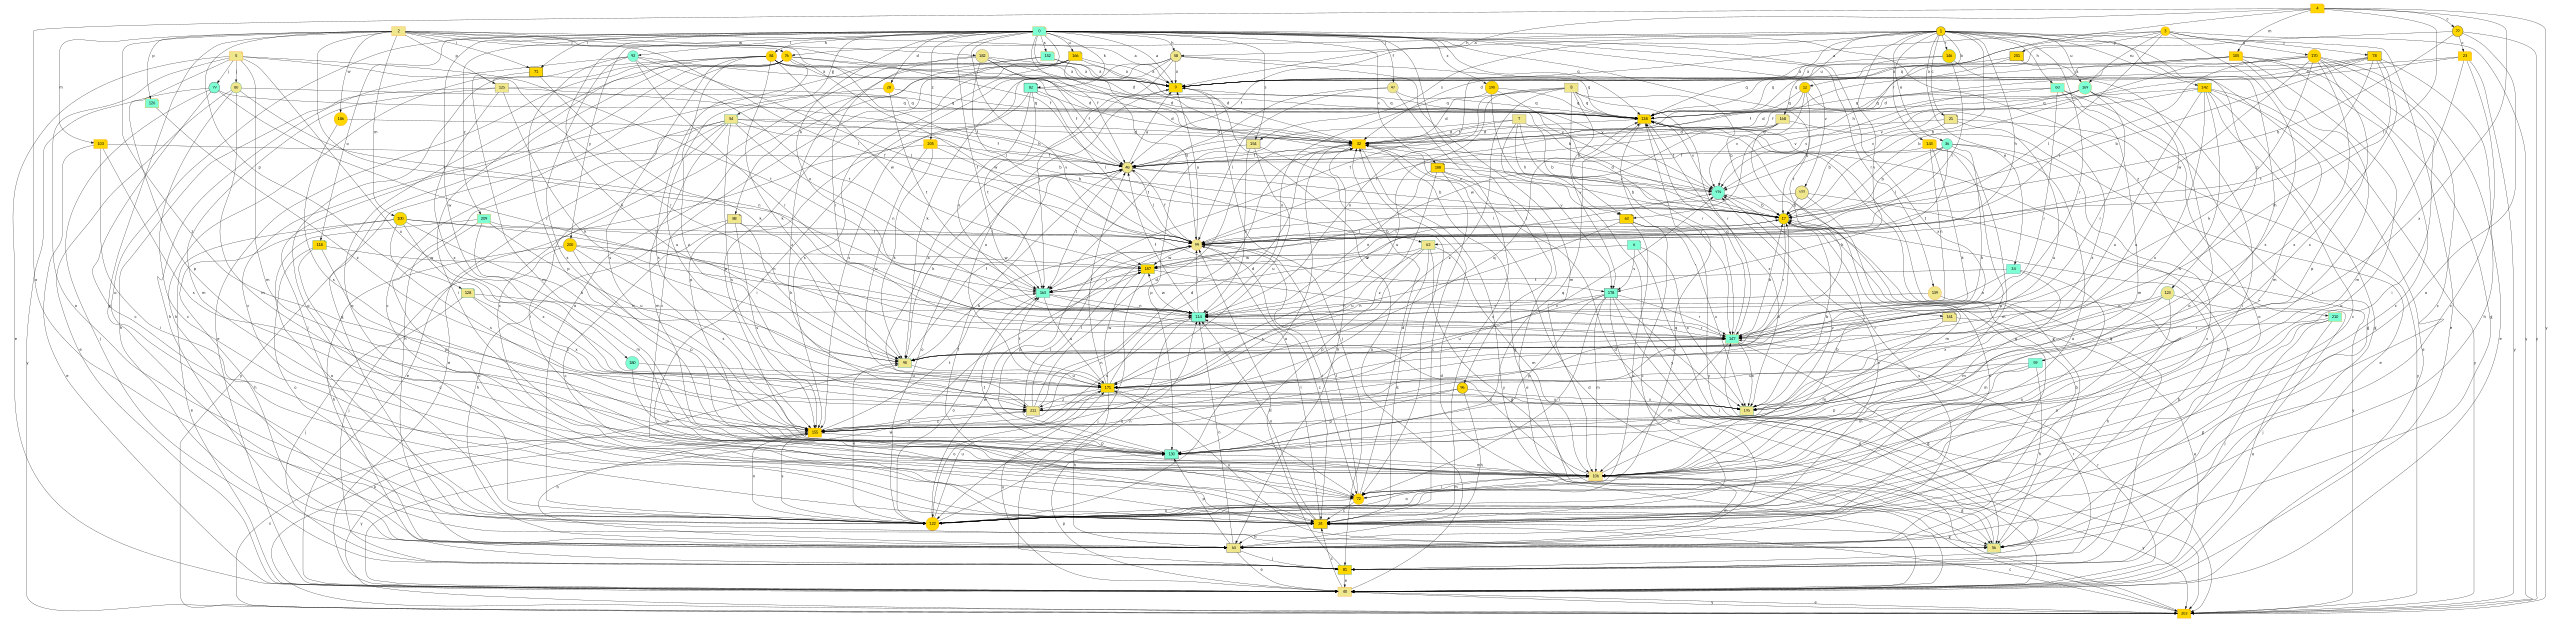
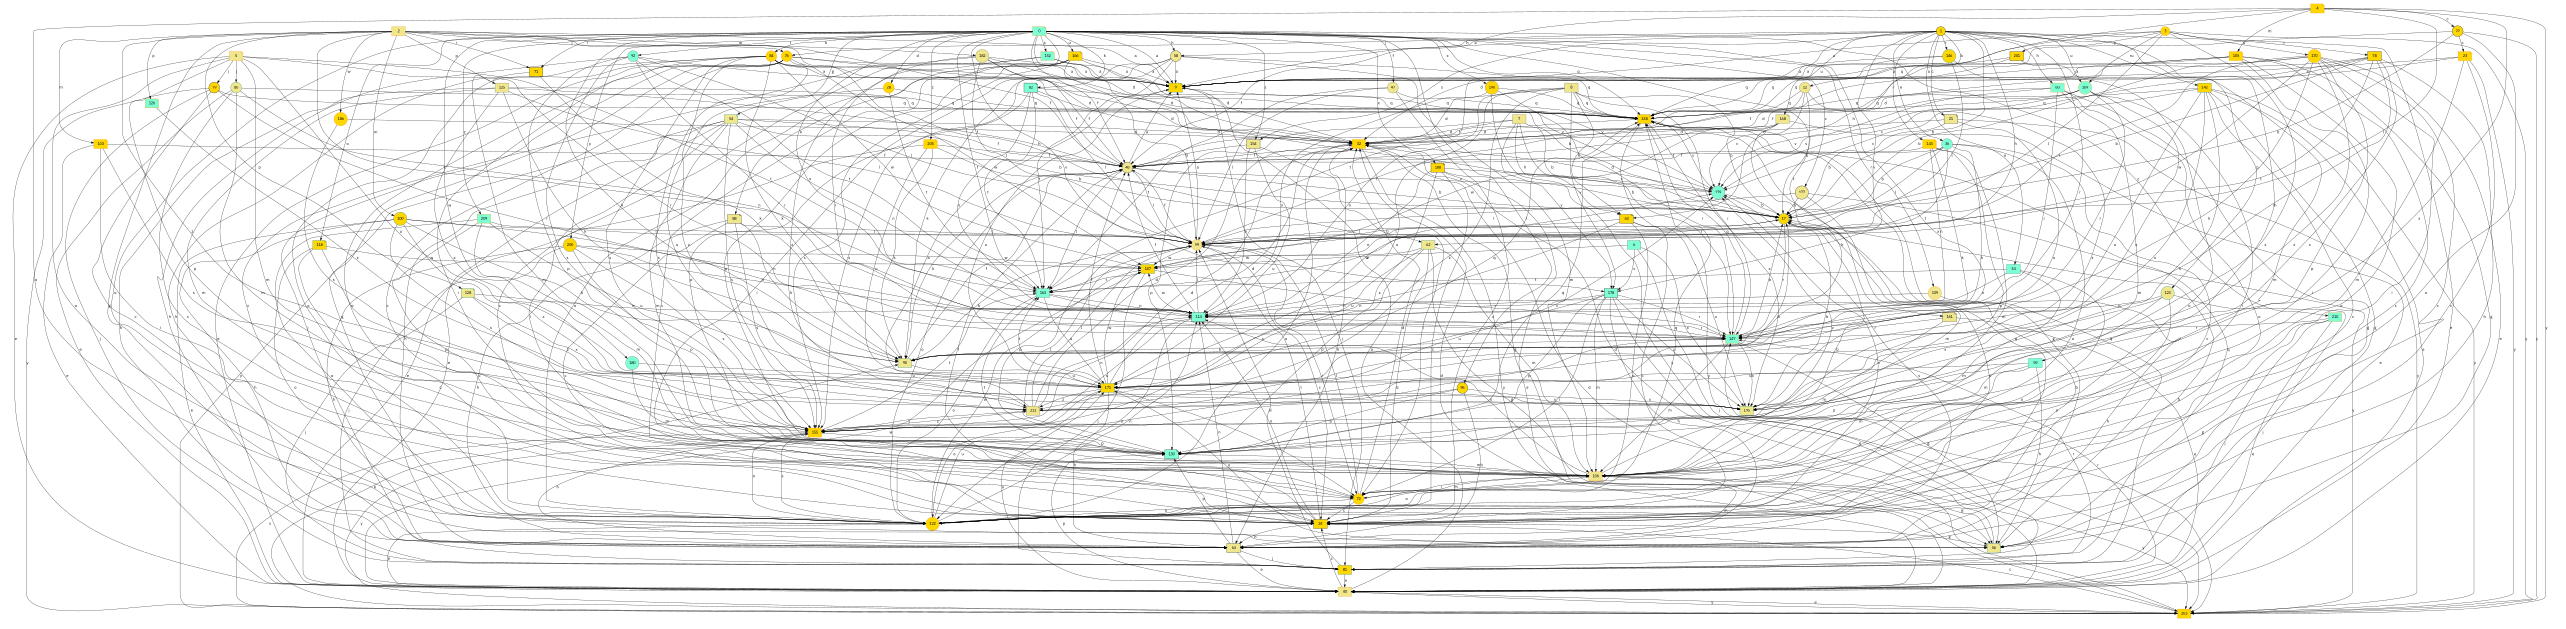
(214, 88) -> (214, 88)
(1805, 88) -> (1805, 88)
(779, 117) -> (867, 170)
(853, 475) -> (391, 575)
